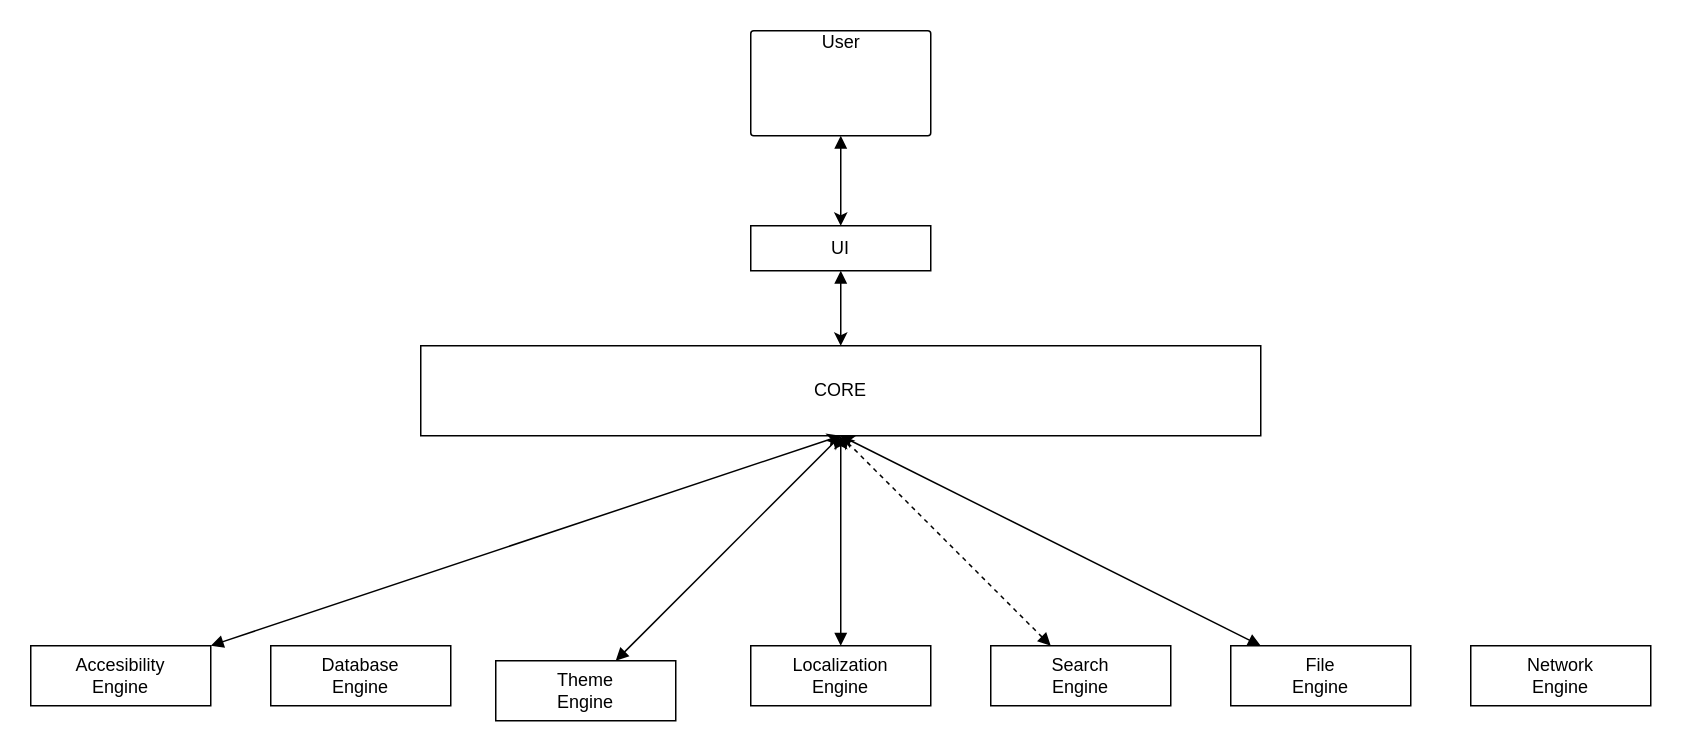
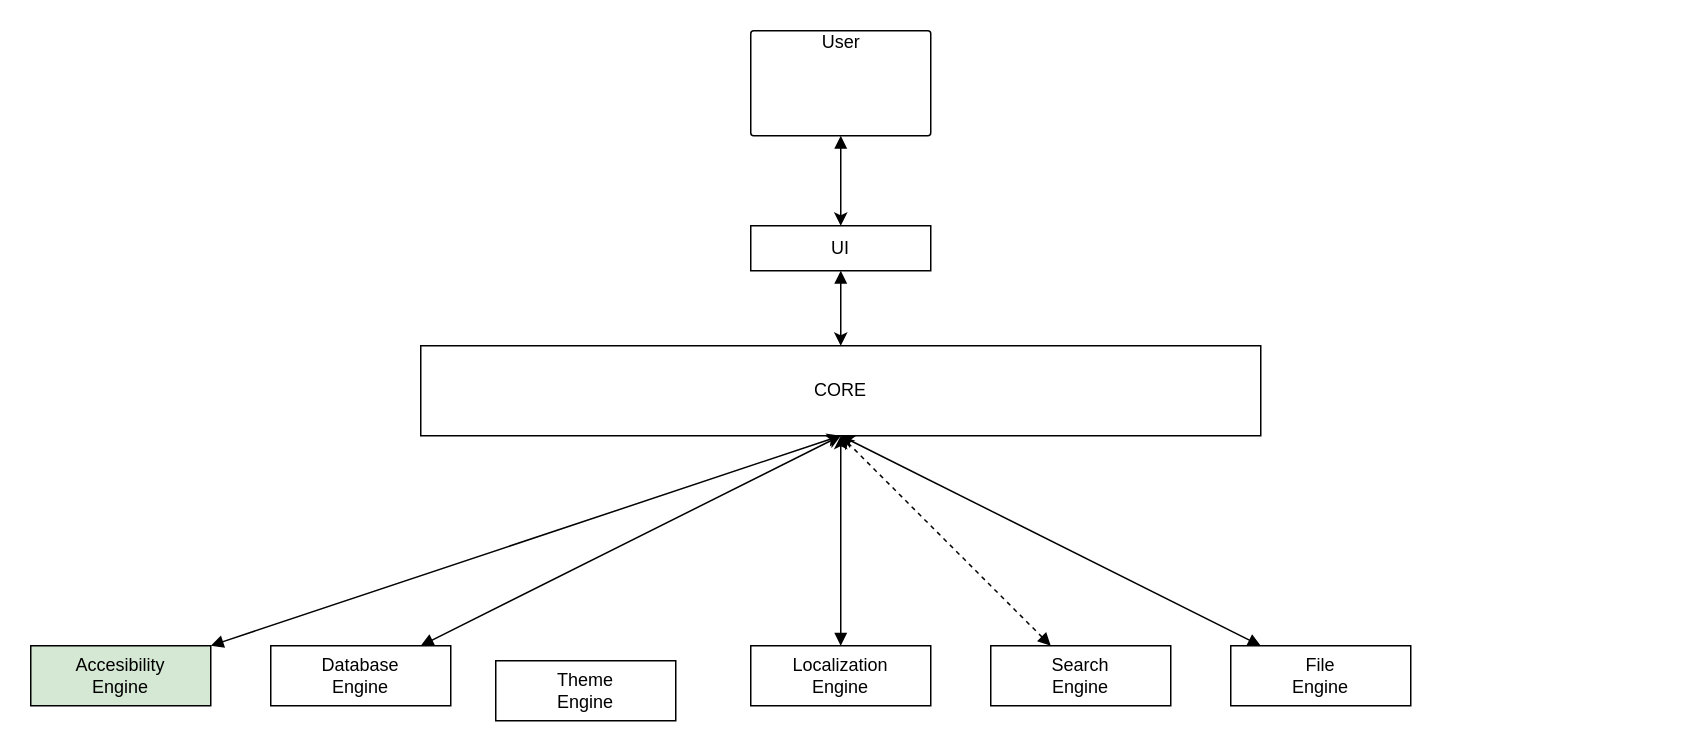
none -> (631, 541)
(729, 547) -> none
(121, 676) -> (121, 676)
(1561, 676) -> none
